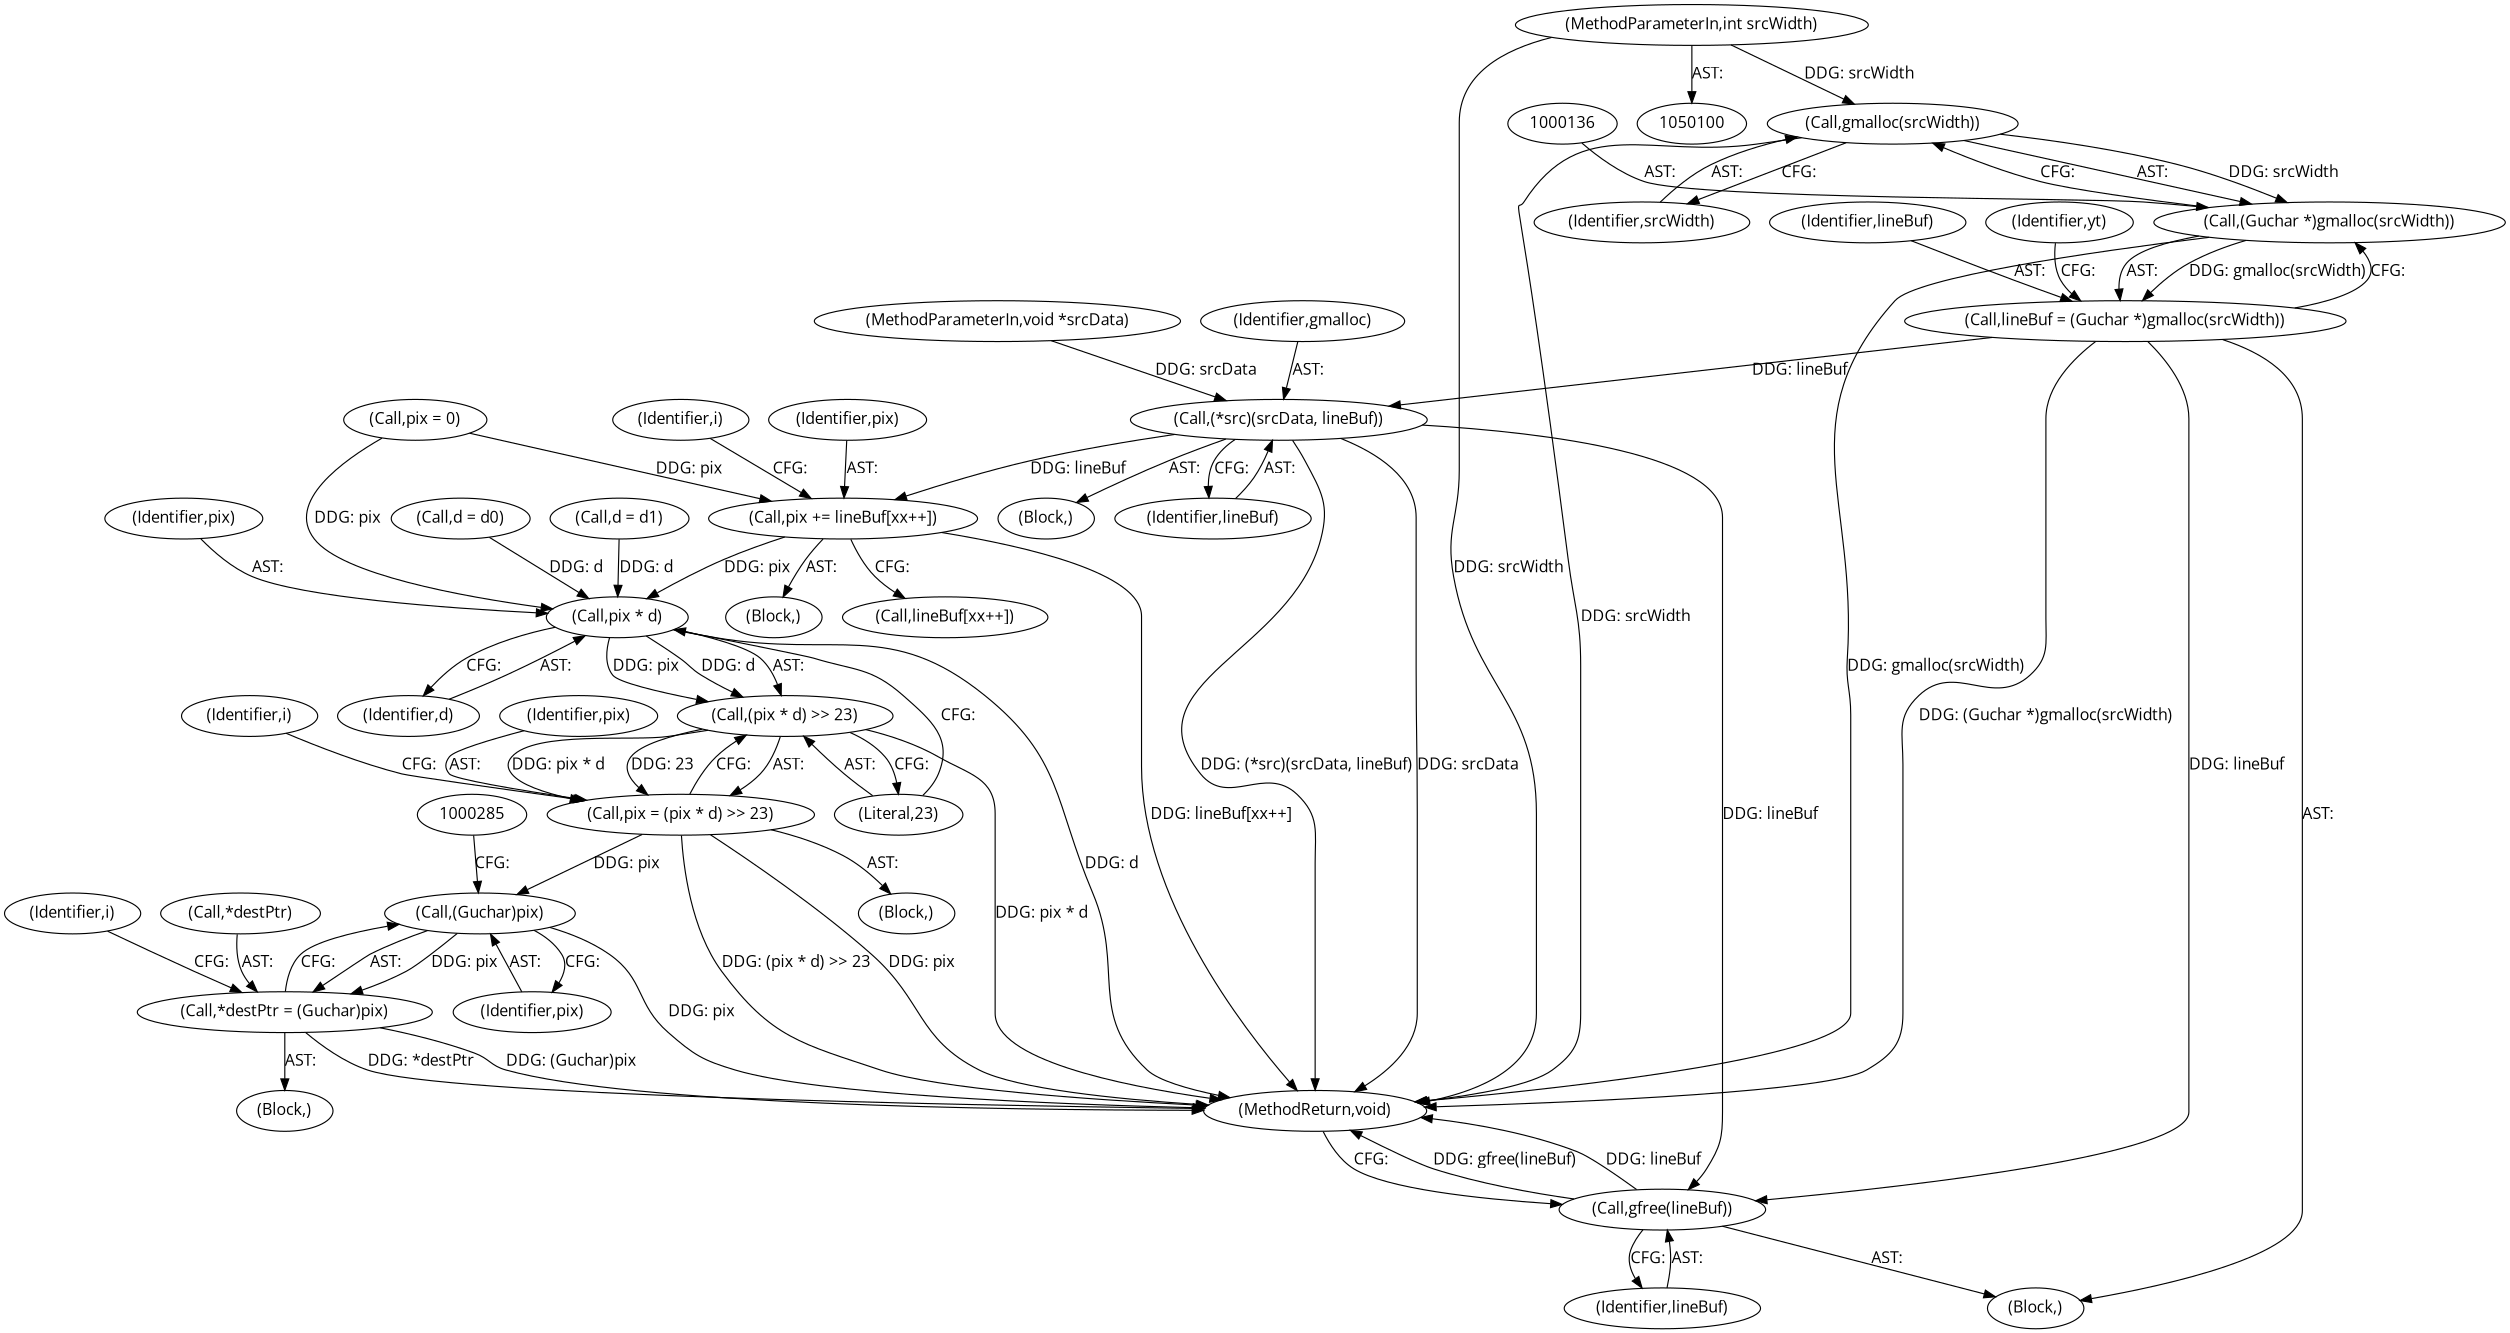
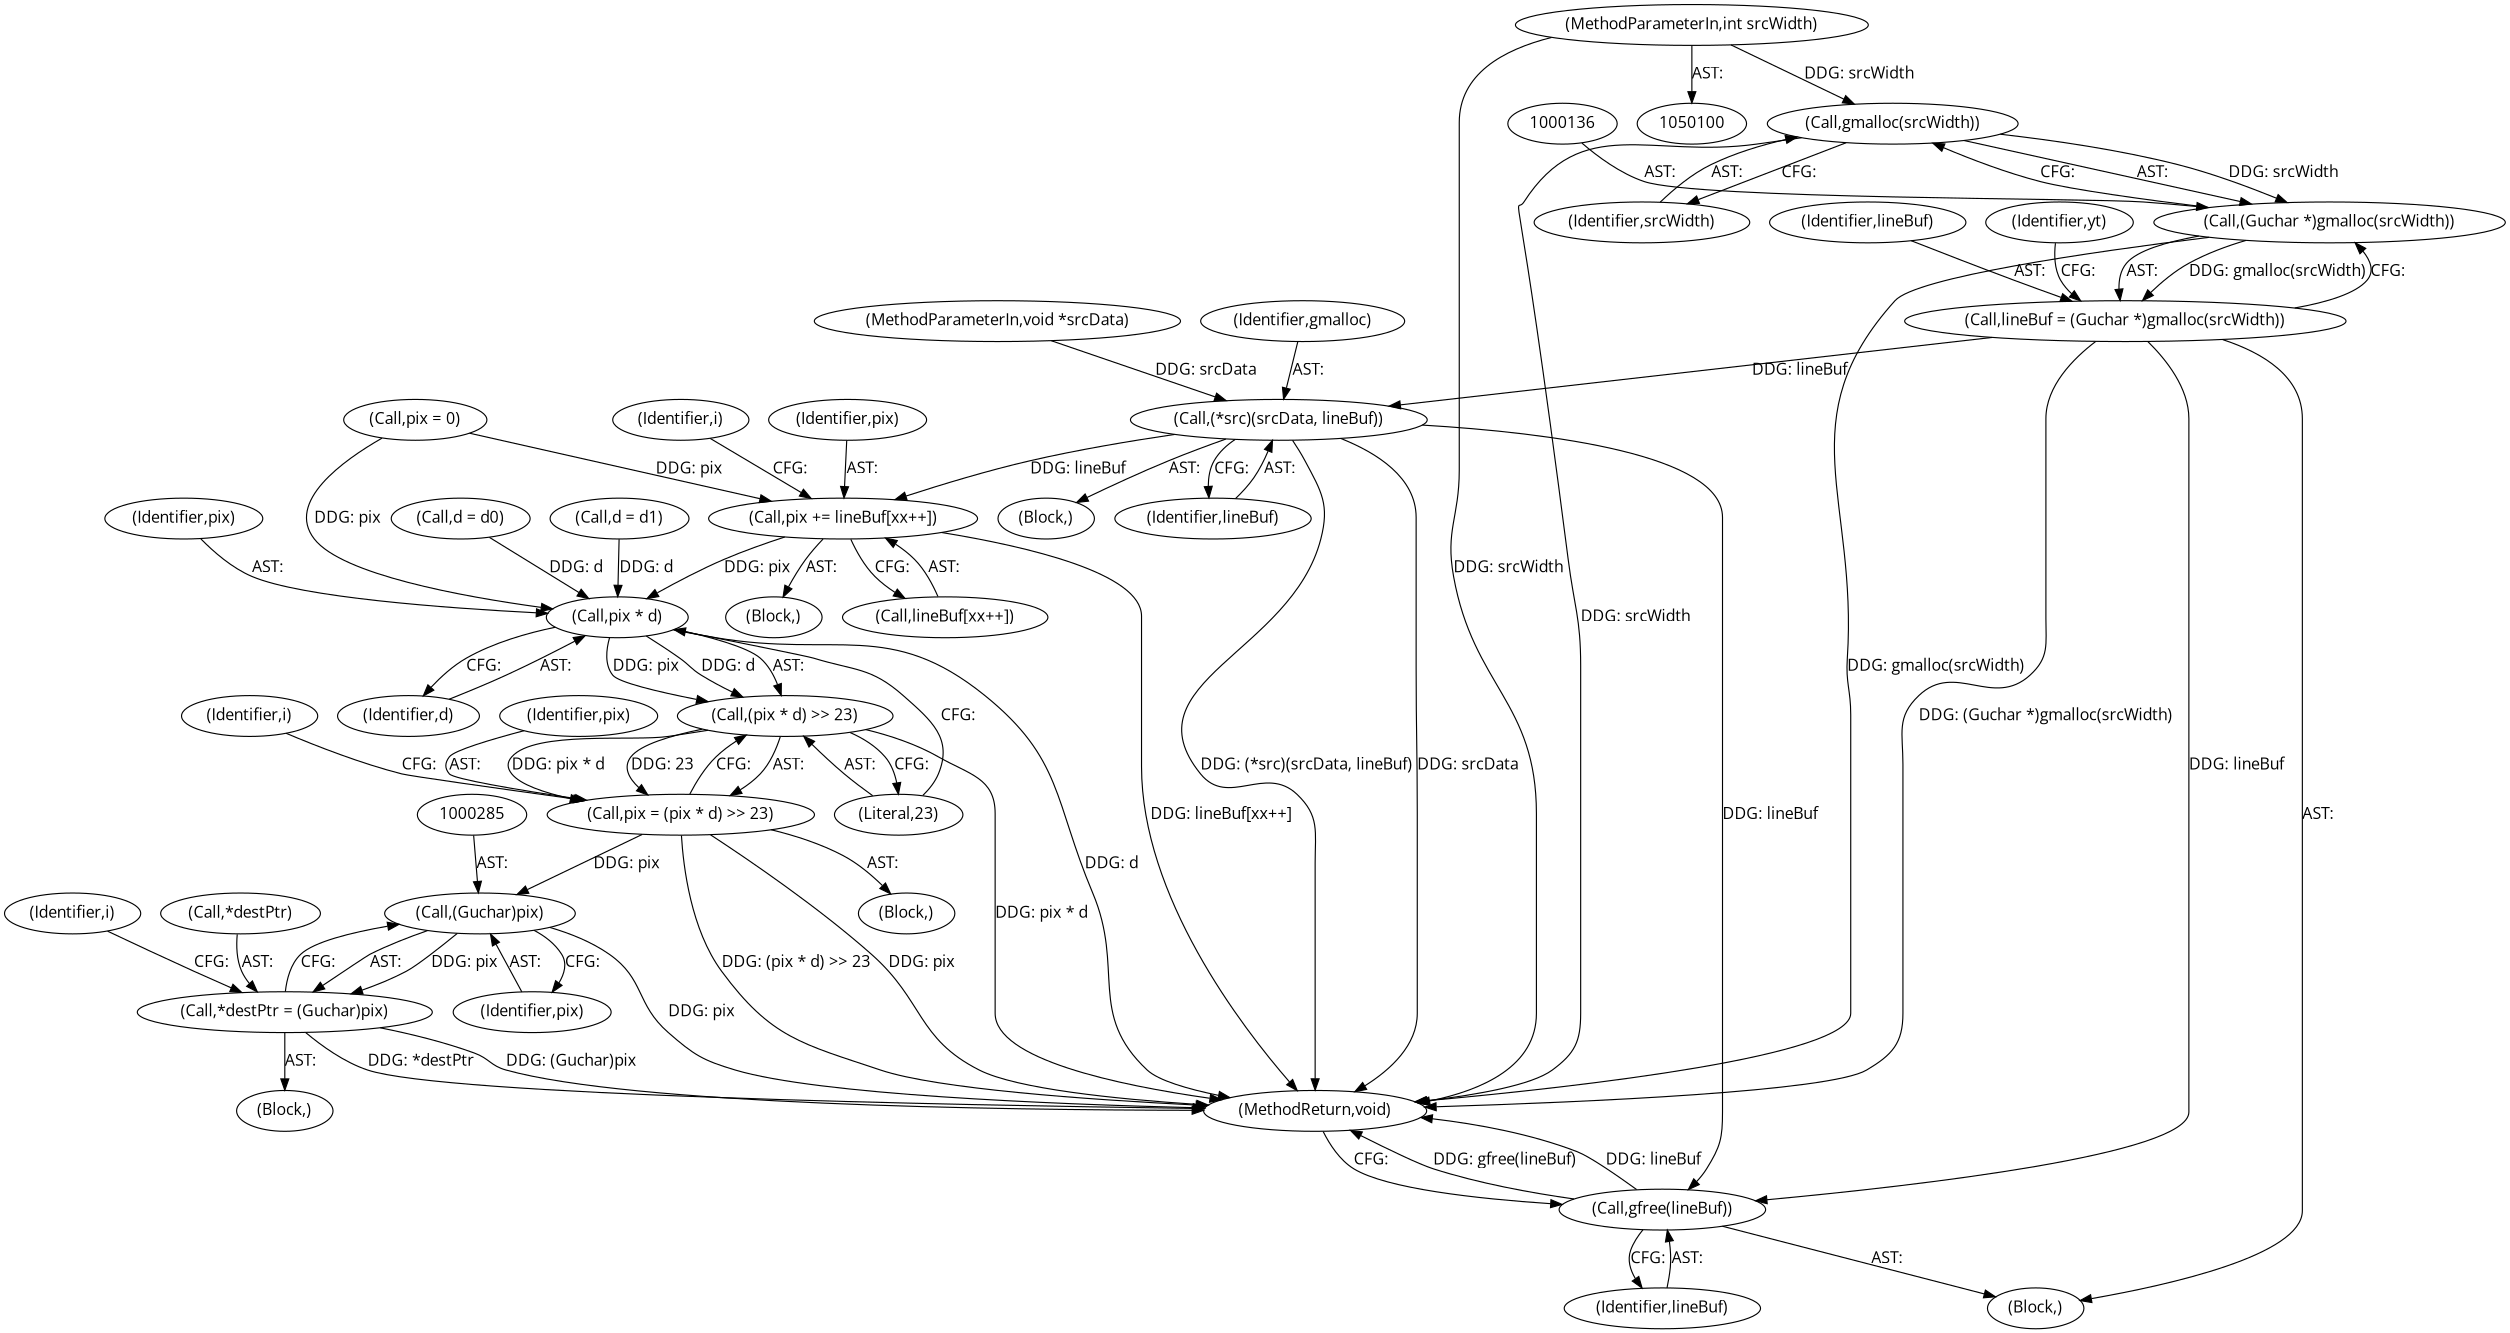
none -> (921, 567)
(495, 864) -> (495, 864)
